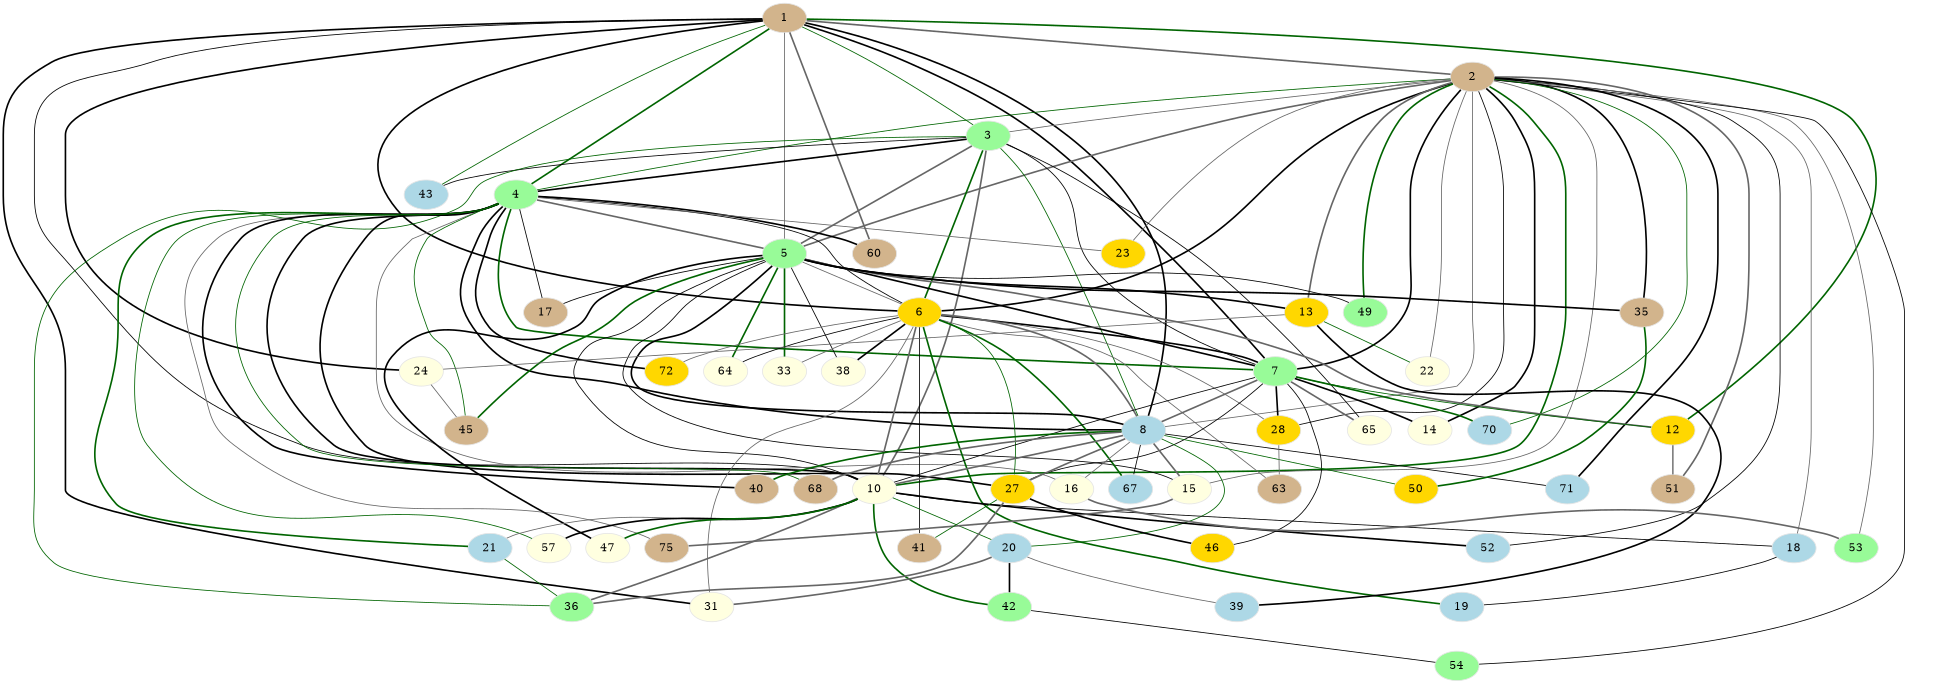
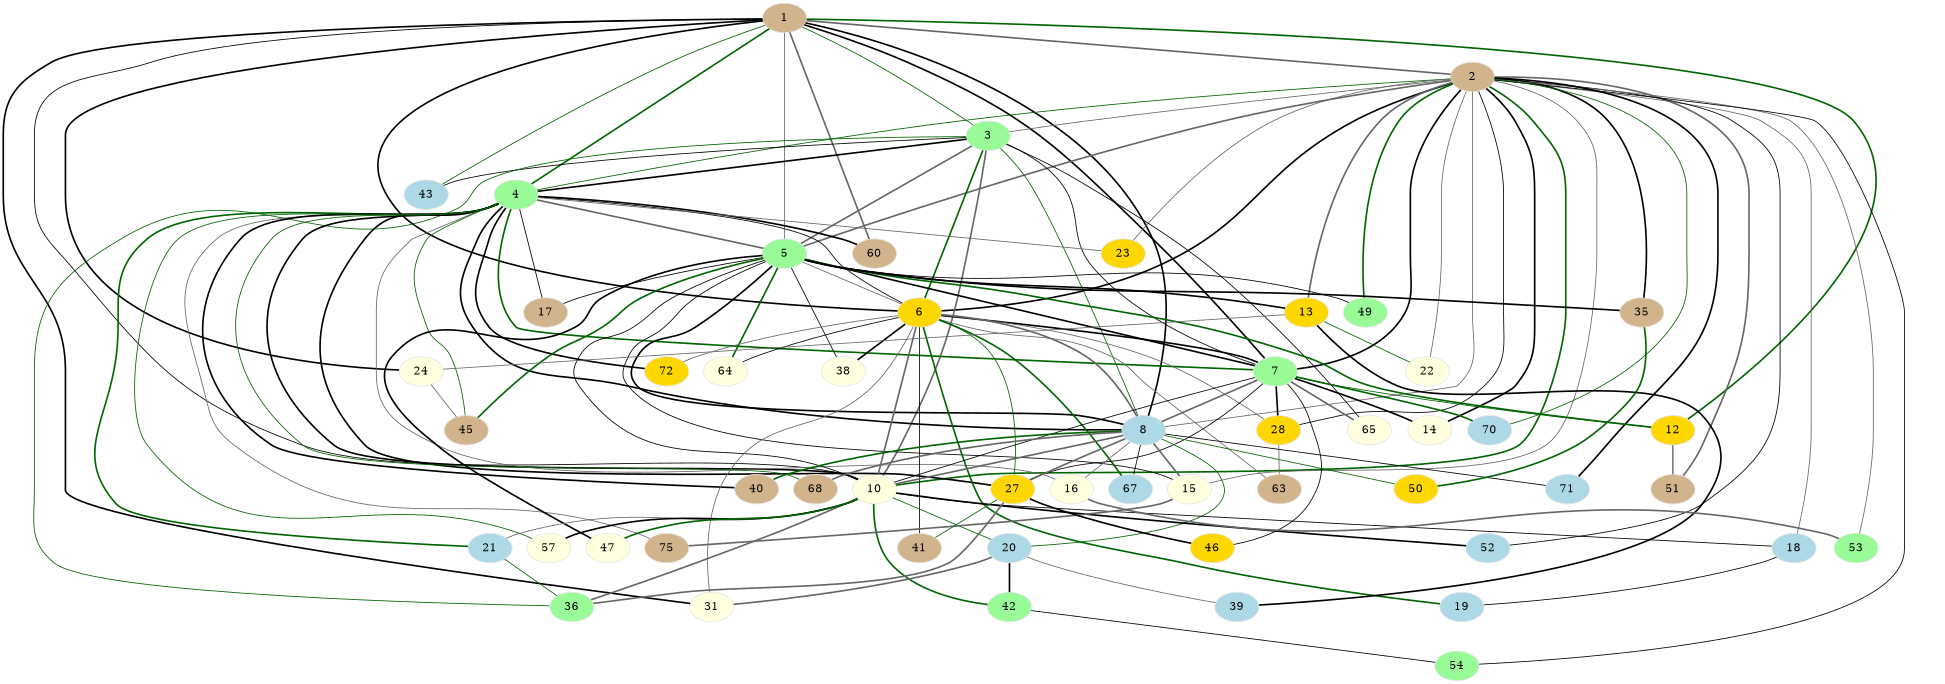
(1231, 334) -> (1231, 334)
(785, 371) -> none
